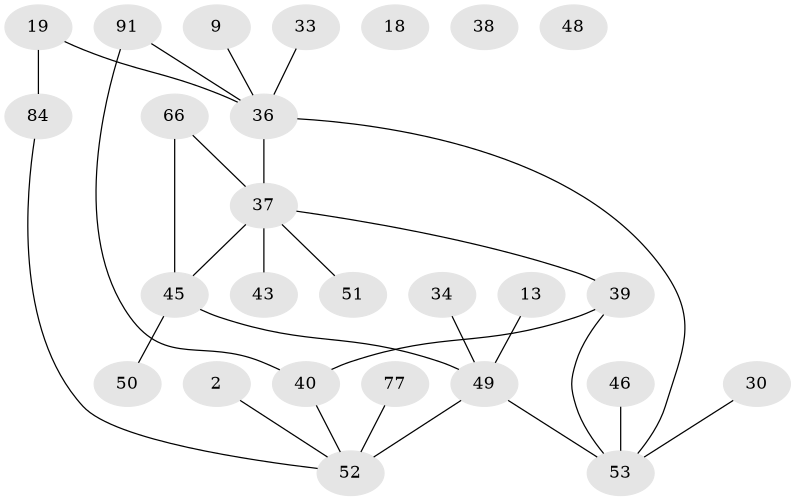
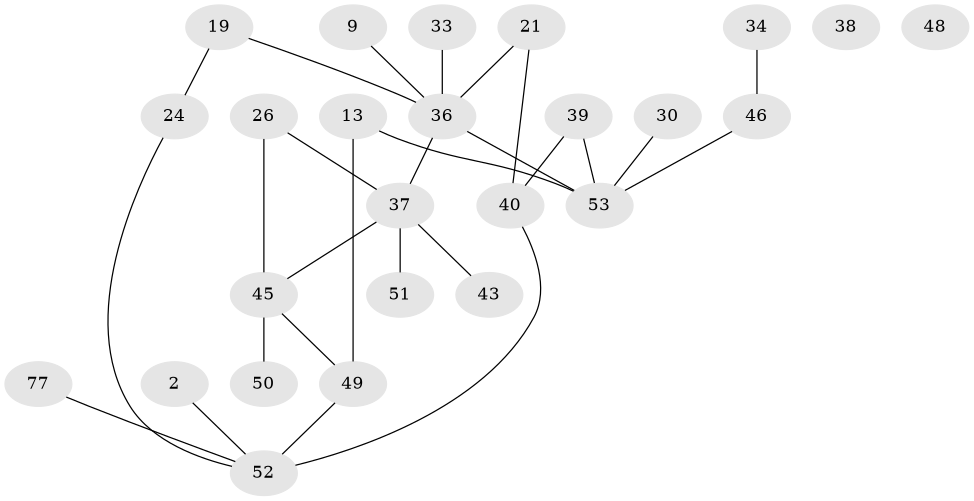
(128, 27) -> (531, 27)
(395, 27) -> none
(38, 116) -> (175, 116)
(175, 116) -> (264, 116)
(448, 238) -> none
(460, 332) -> (757, 72)
(553, 429) -> (476, 161)
